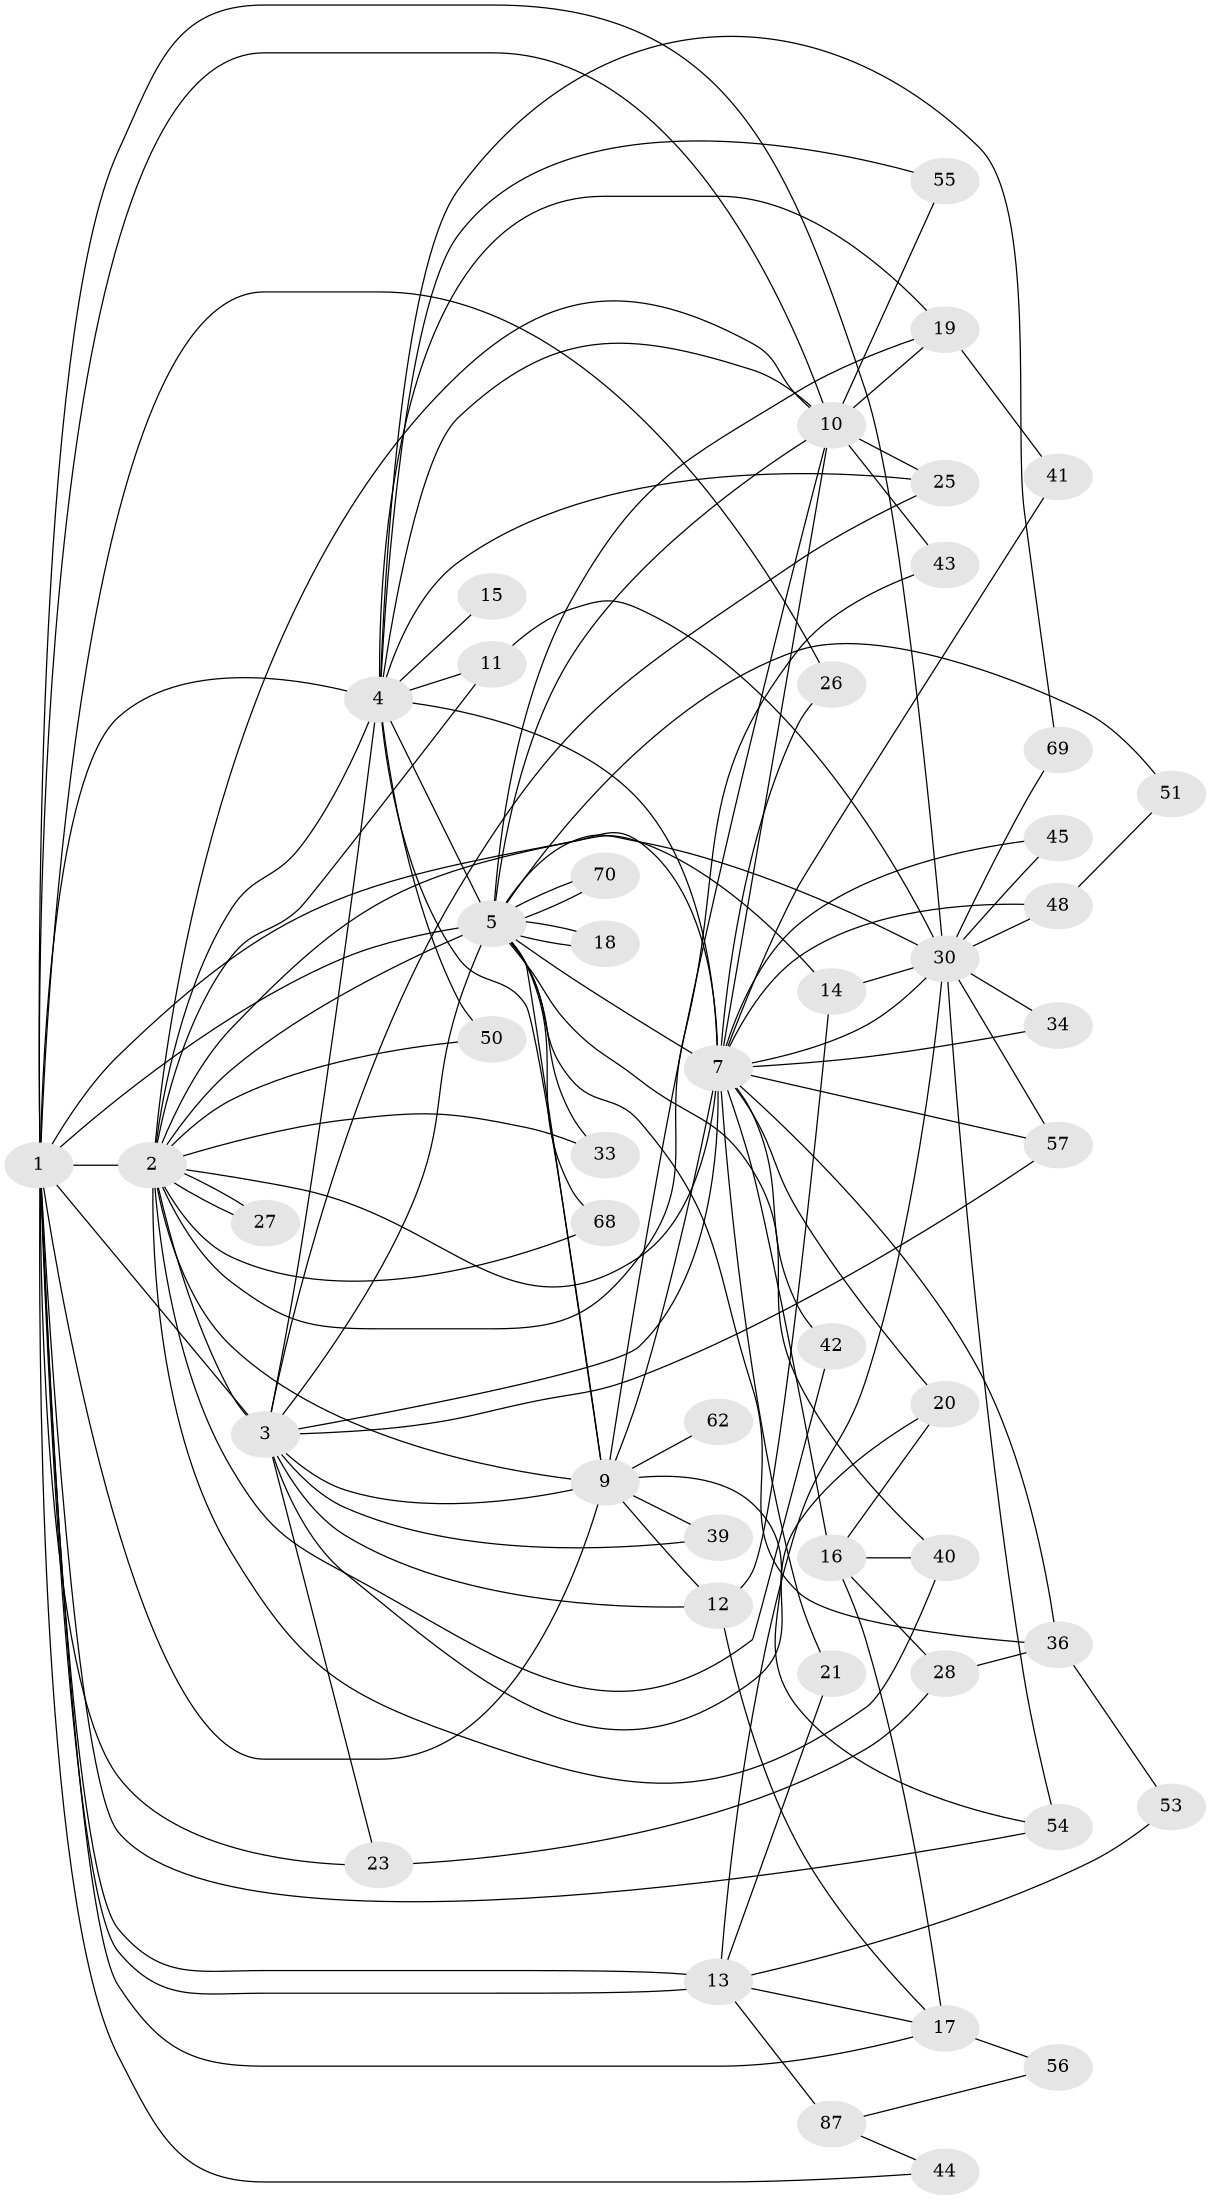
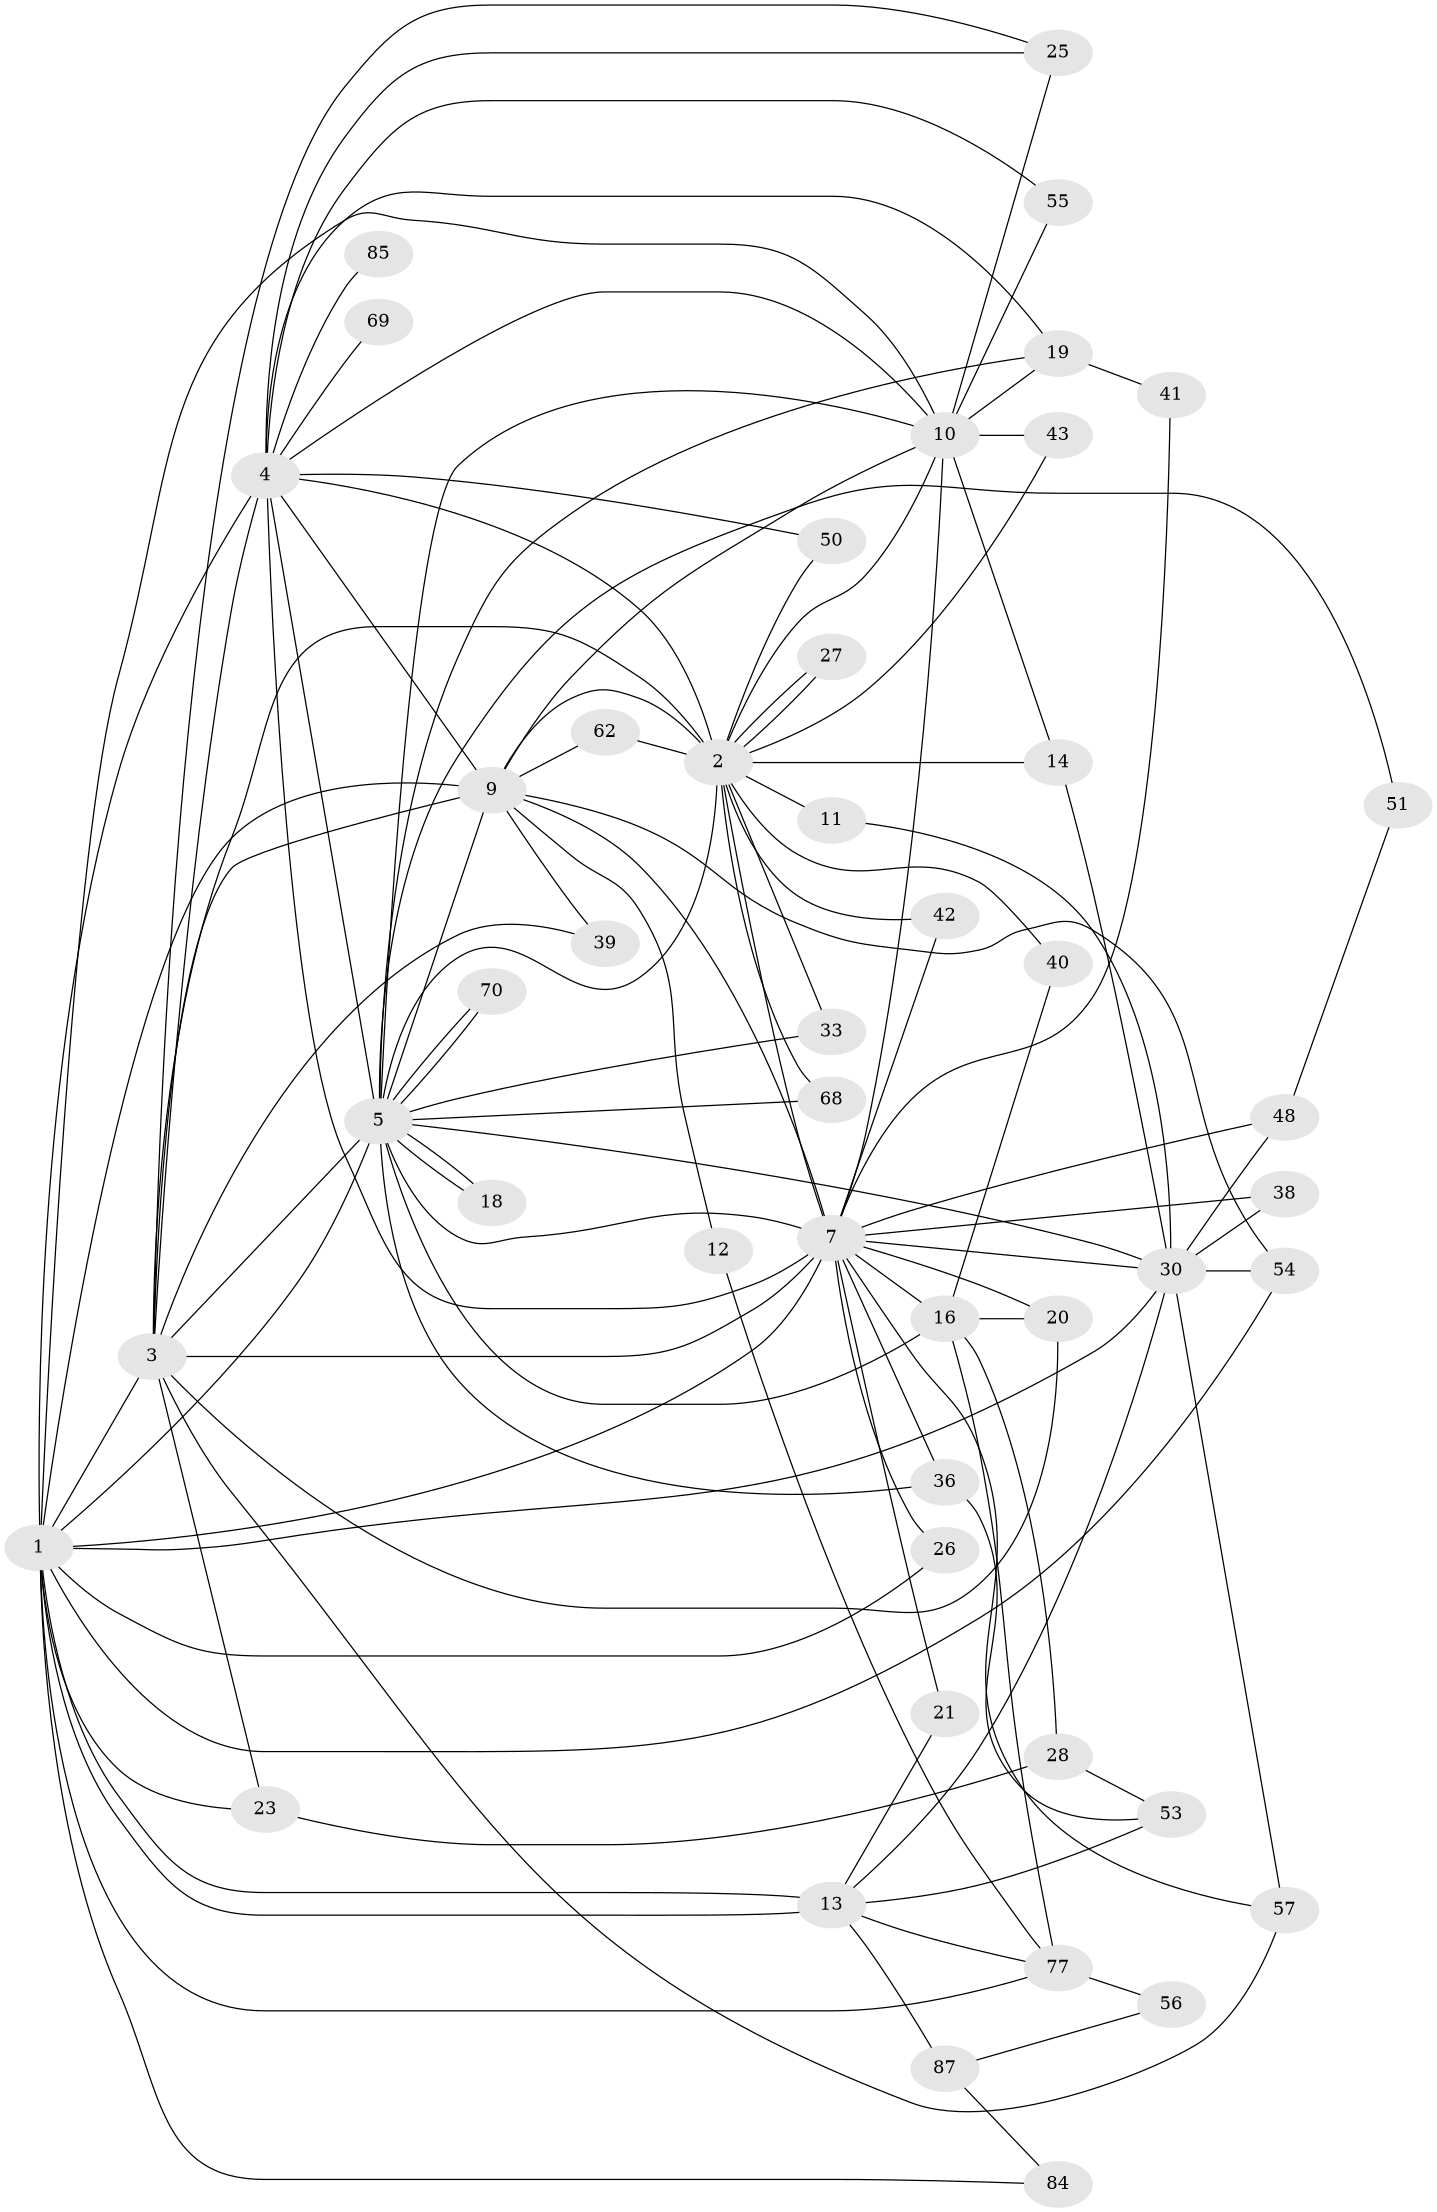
(492, 596) -> (379, 254)
(435, 682) -> none
(1058, 838) -> none
(998, 853) -> none
(1058, 1026) -> (1285, 1194)
(686, 1110) -> (588, 1401)
(96, 1165) -> (662, 747)
(795, 1319) -> (1002, 599)
(458, 1581) -> none
(1002, 1659) -> (1115, 1786)
(945, 2028) -> (1058, 1968)
(945, 2172) -> (1058, 2184)
